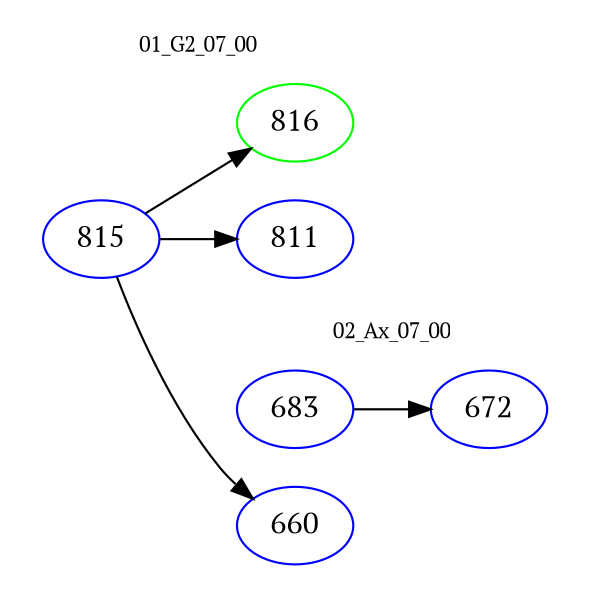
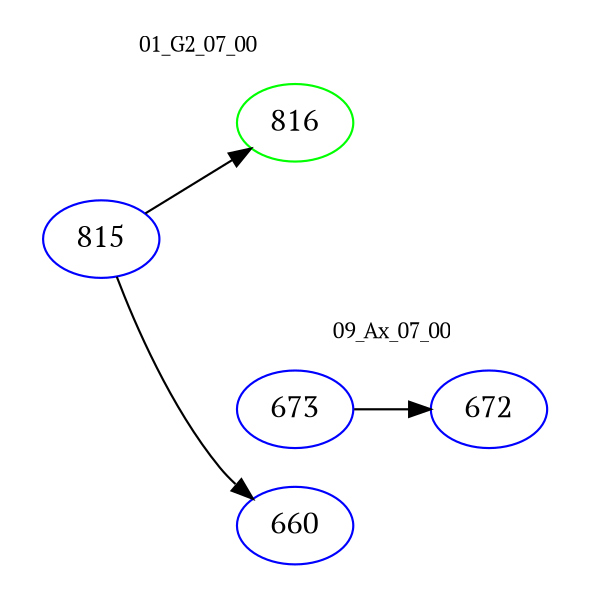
(295, 239) -> none
(392, 333) -> (392, 333)
(295, 409) -> (295, 409)
